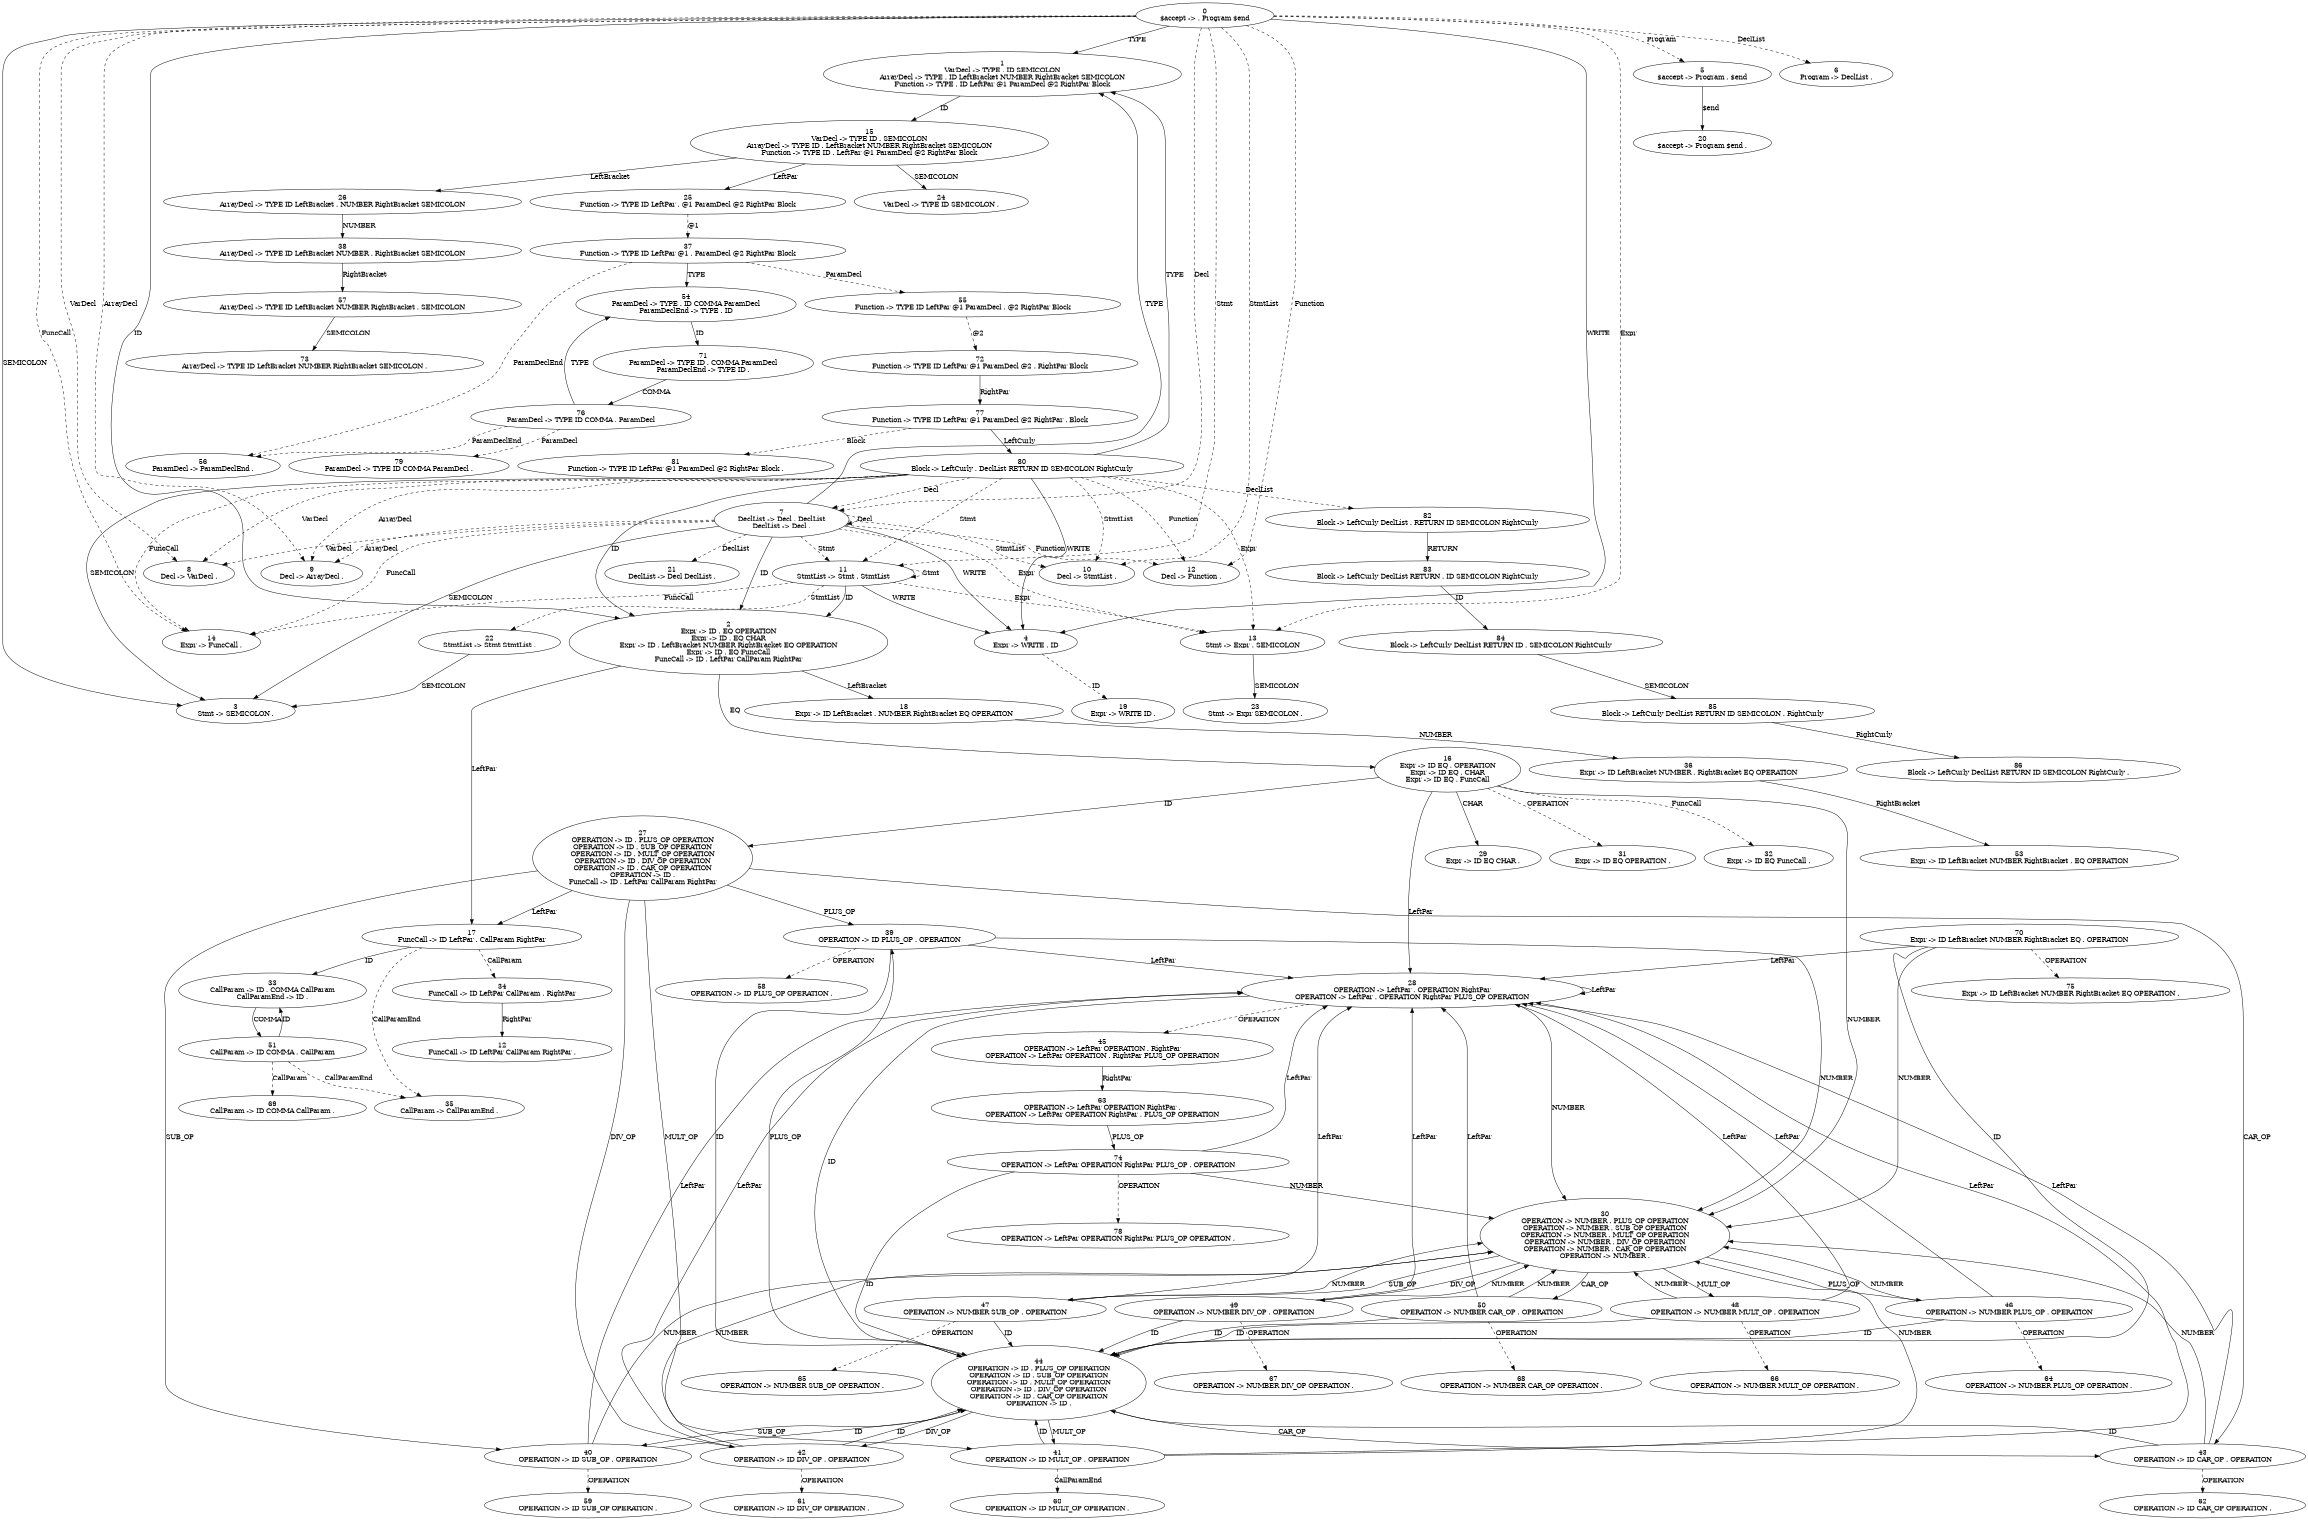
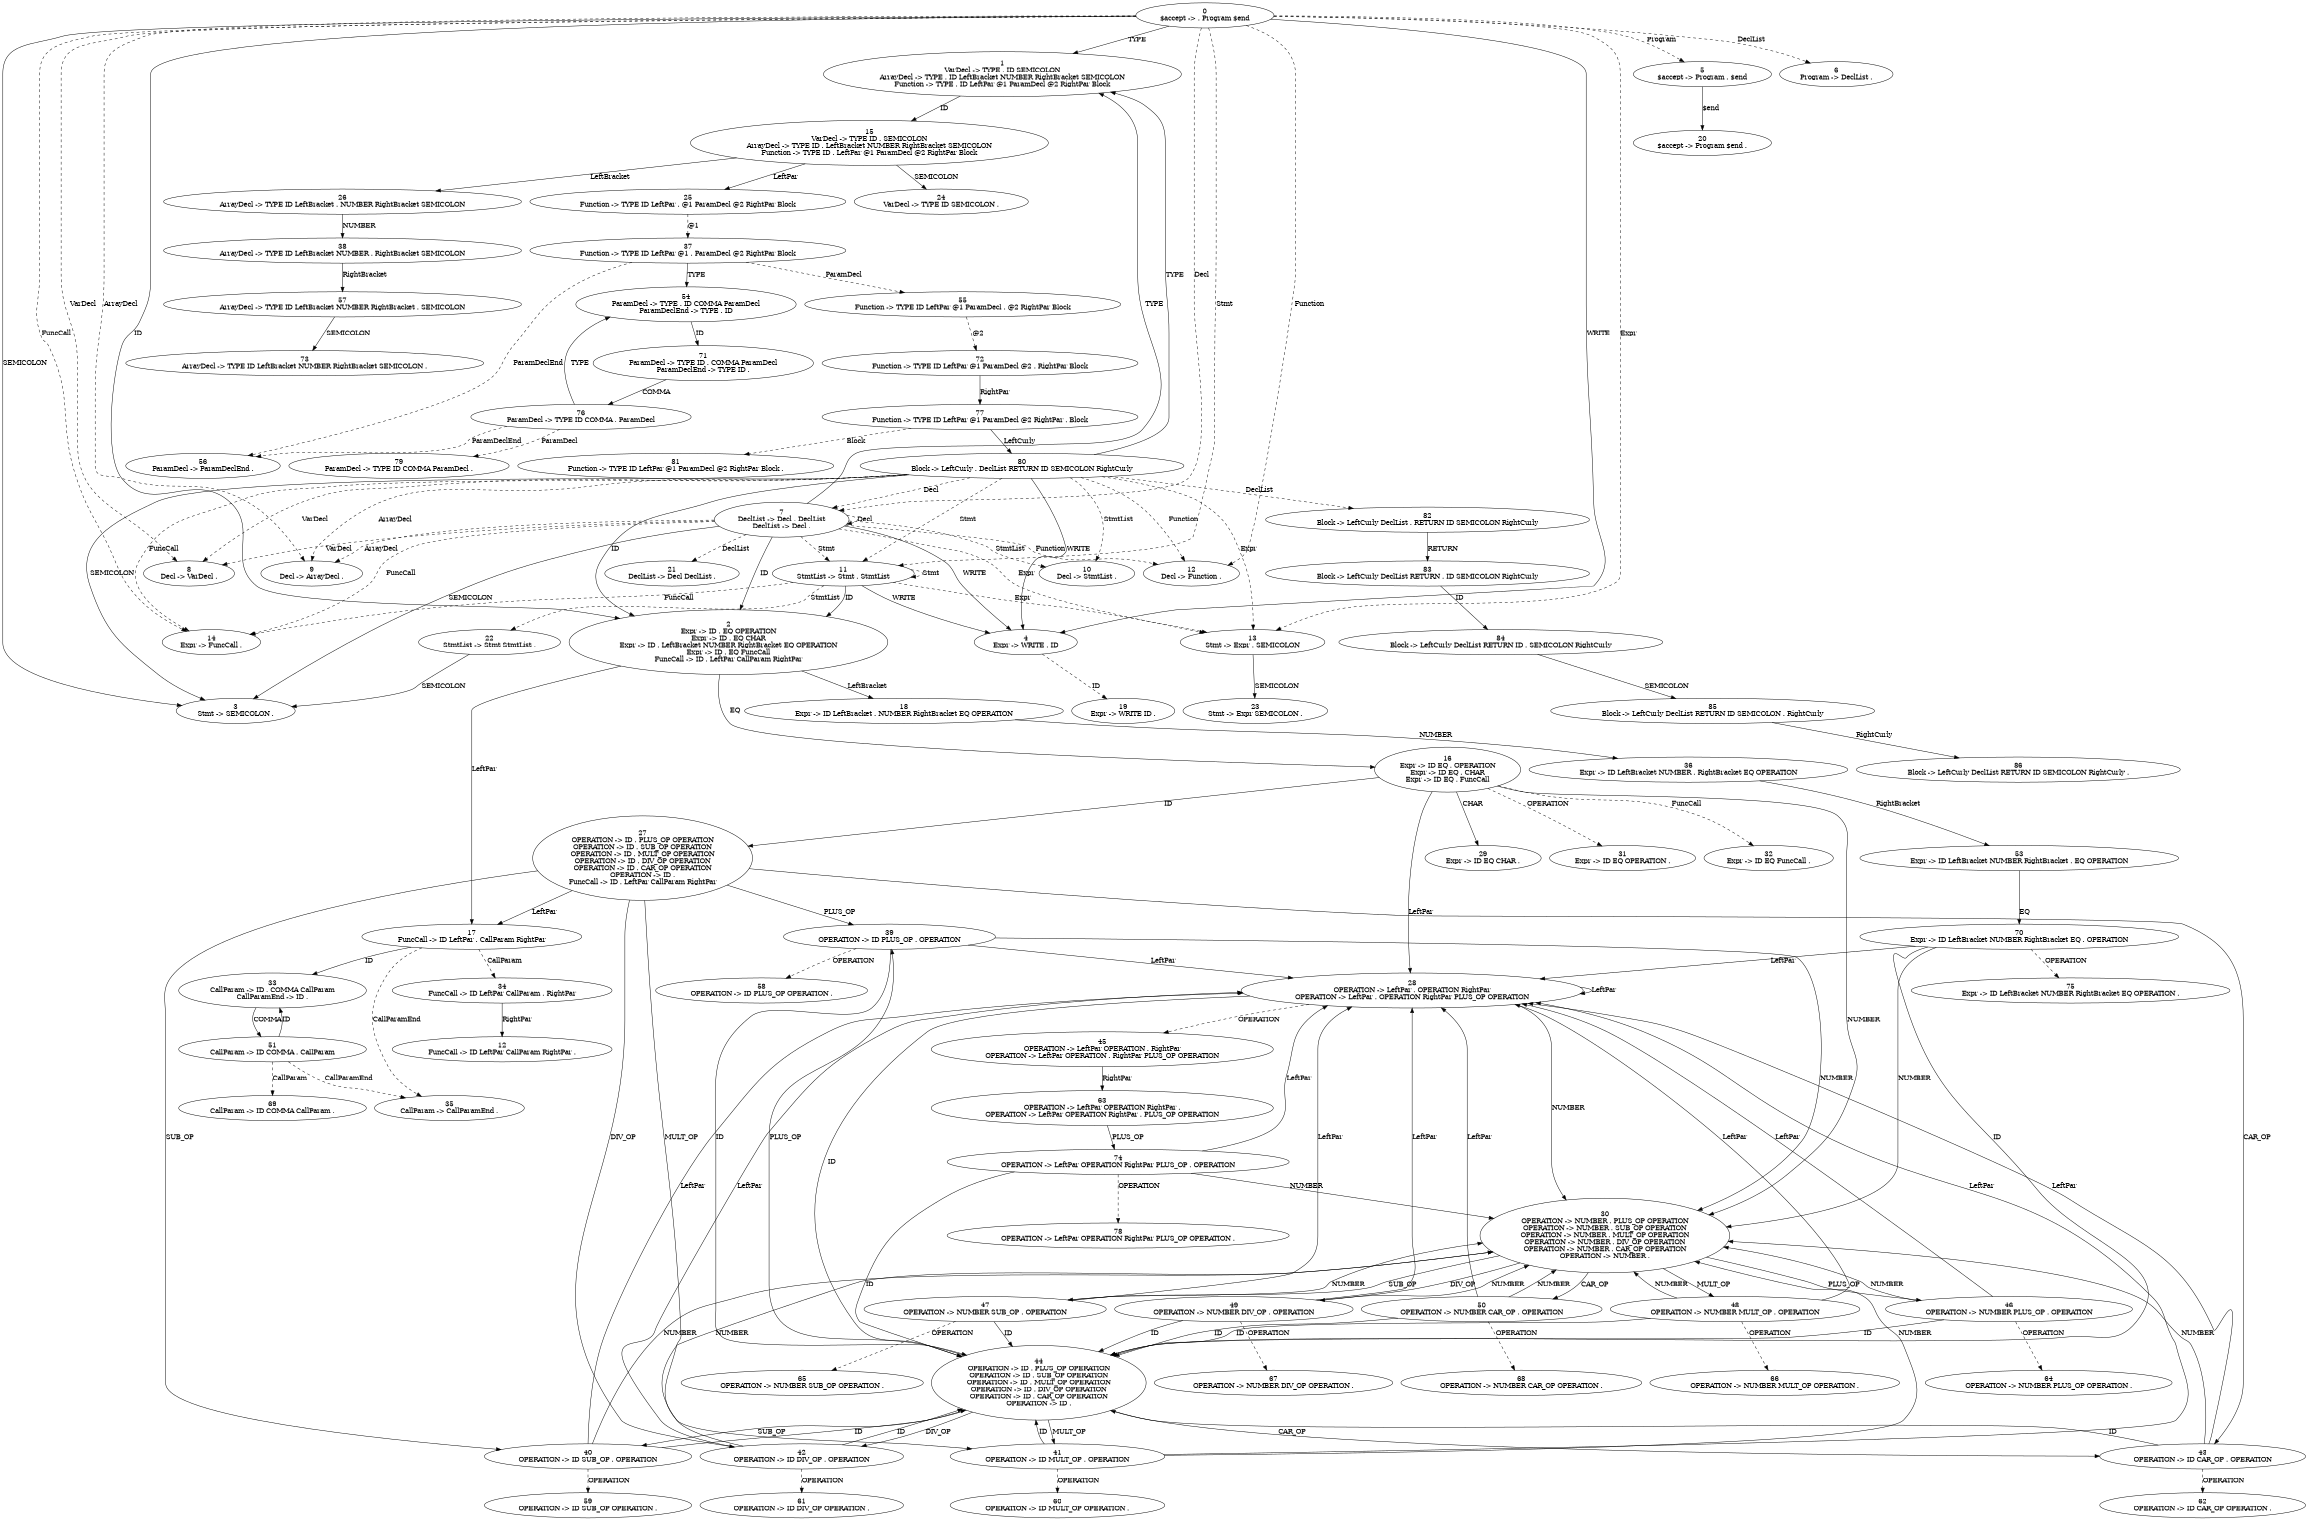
(1249, 334) -> none
none -> (2019, 895)
(1078, 1481) -> (1078, 1481)
